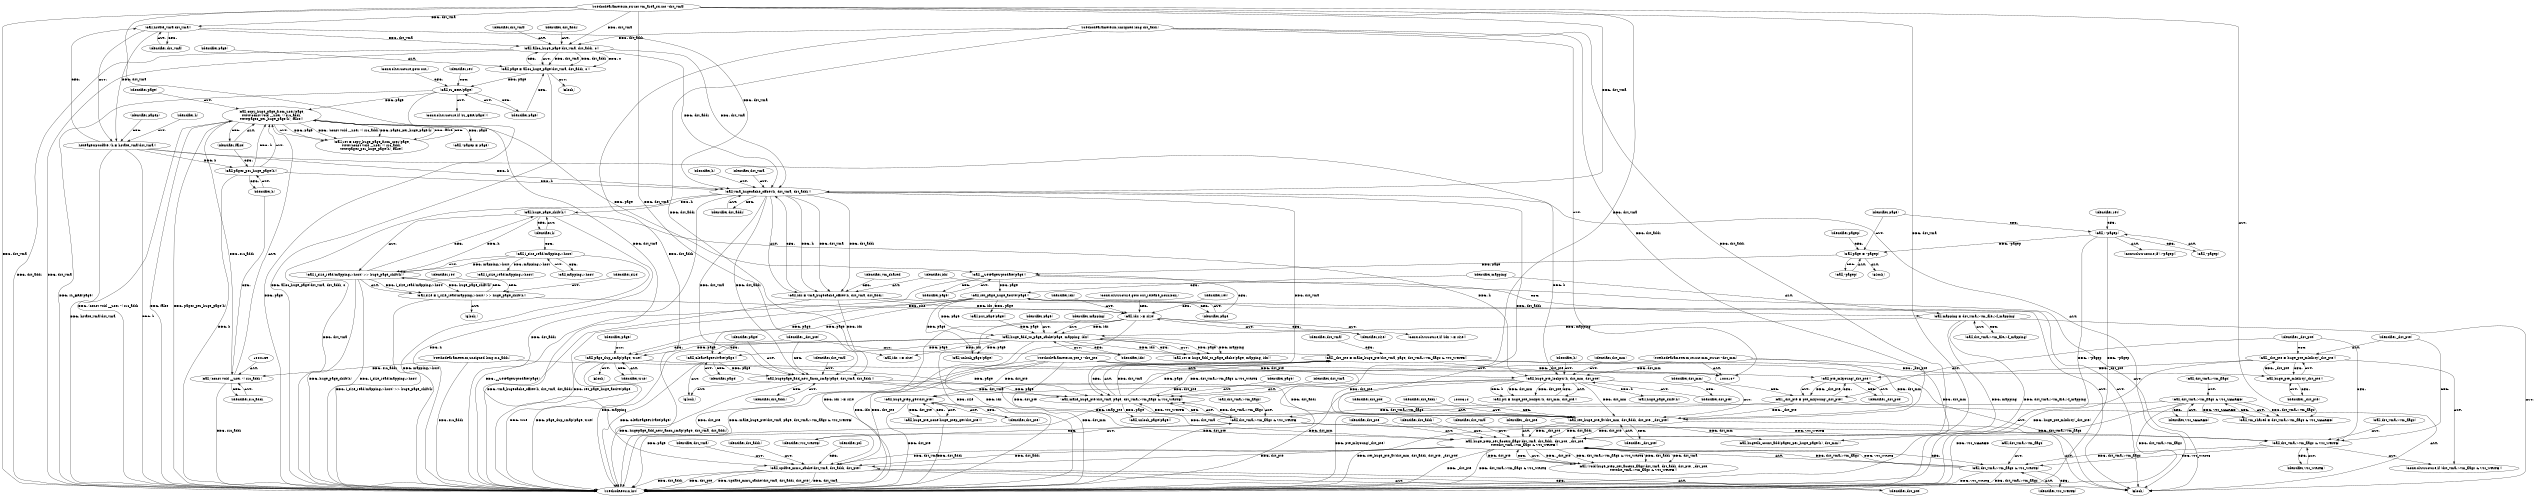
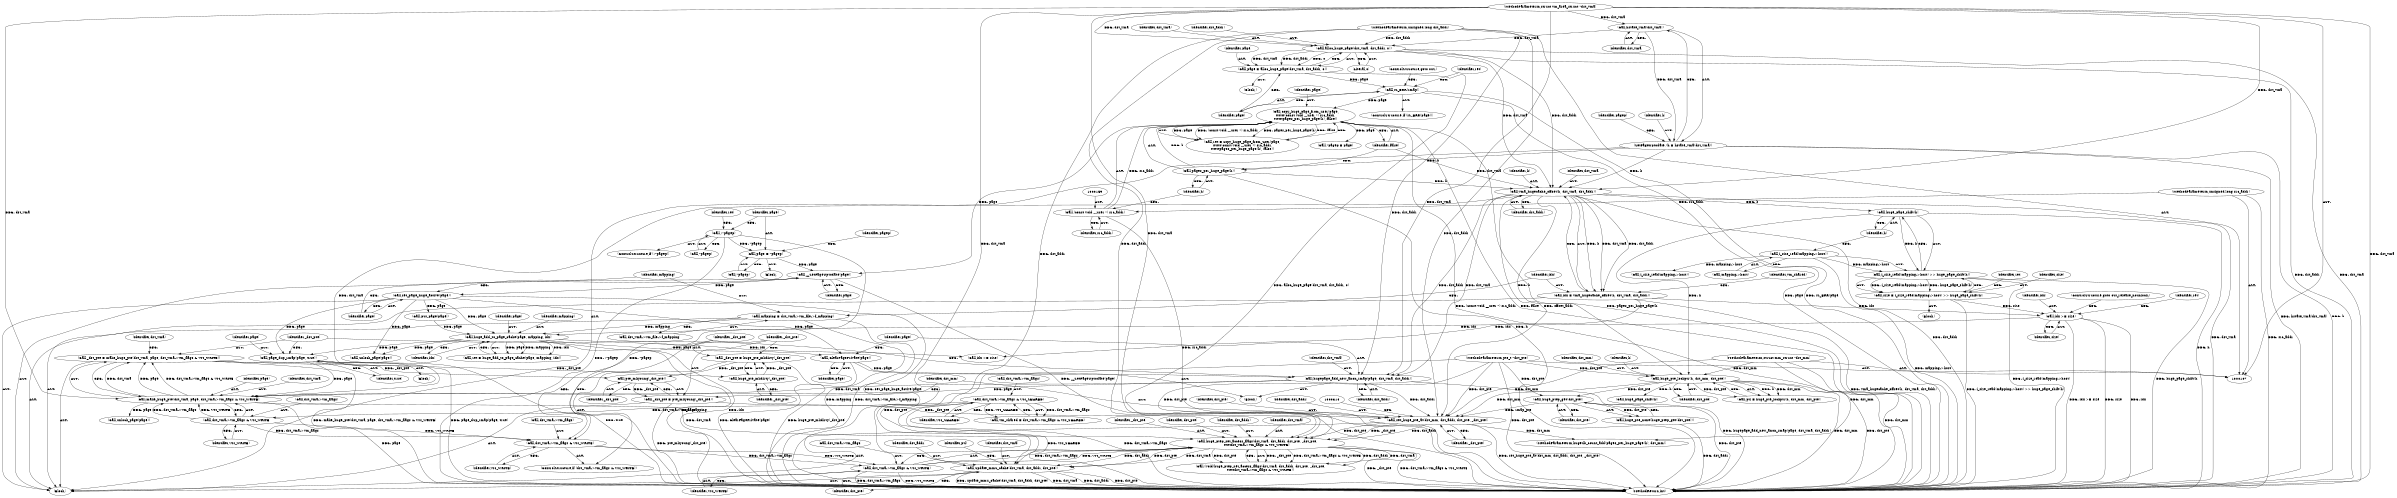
(1691, 11) -> (2157, 14)
(544, 34) -> (1462, 171)
none -> (1361, 69)
(457, 90) -> (1403, 90)
(1529, 306) -> (1559, 306)
(1437, 337) -> none
(1790, 443) -> (1602, 443)
